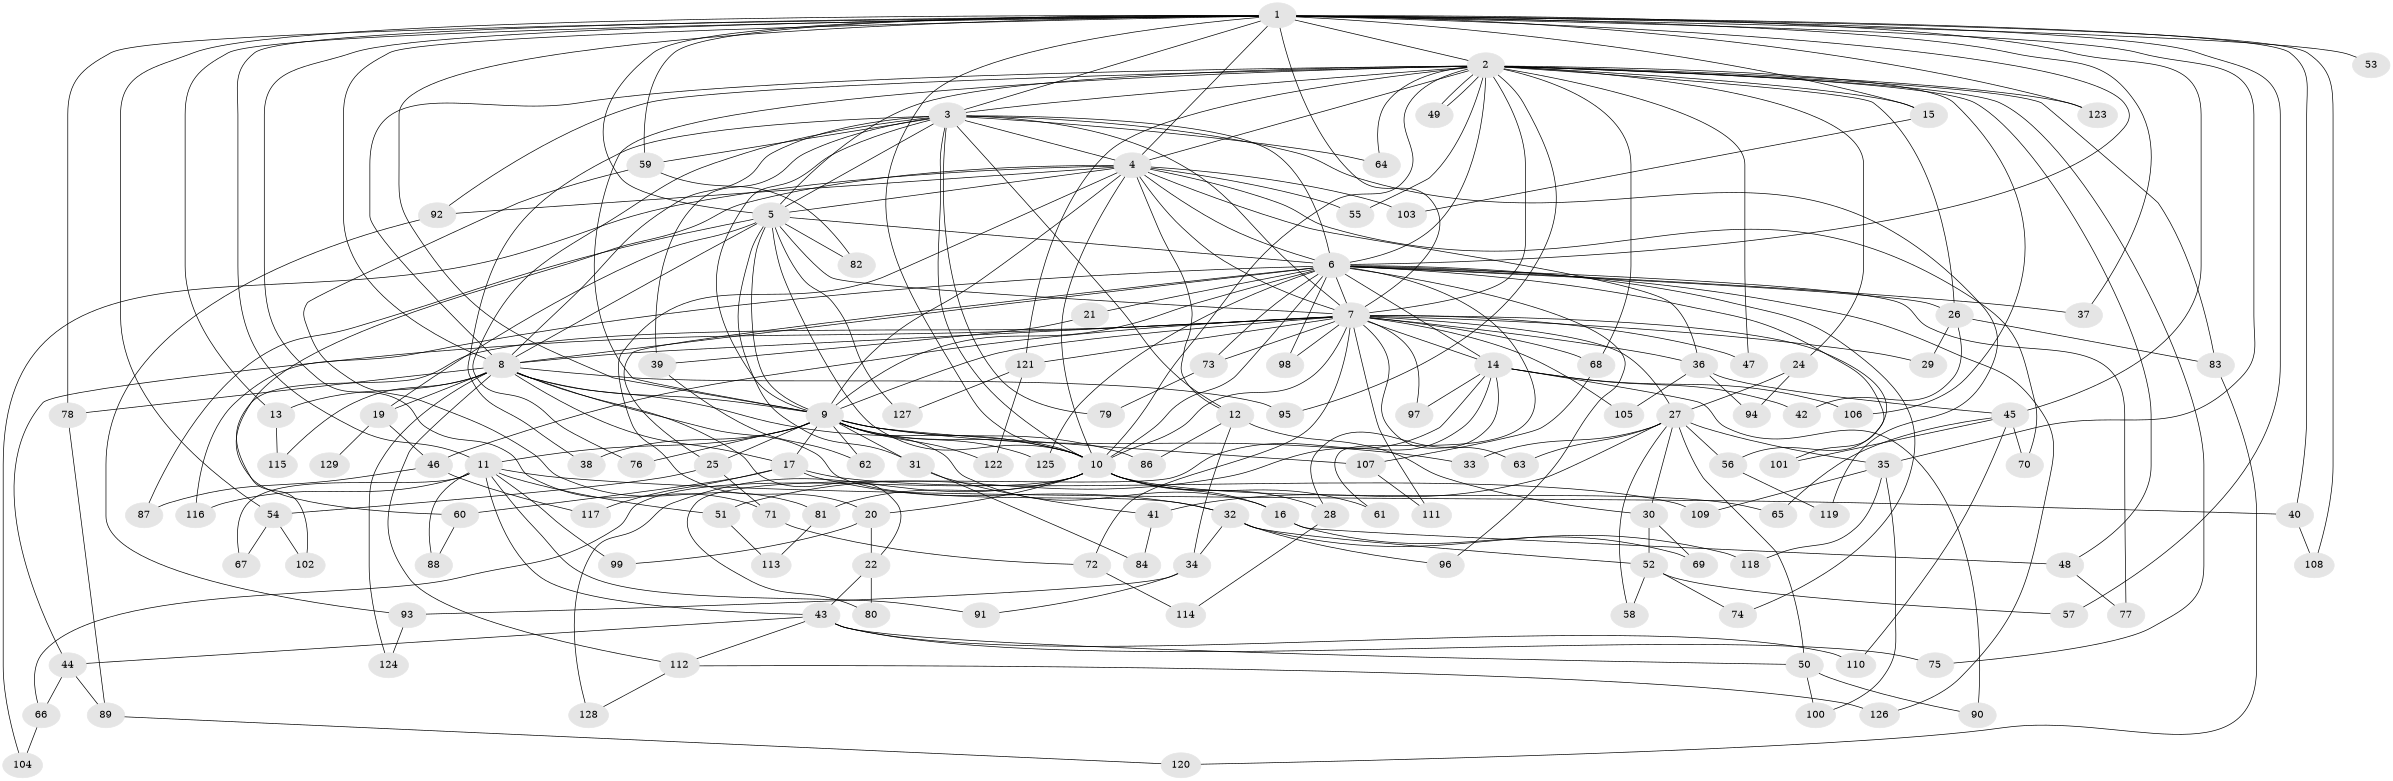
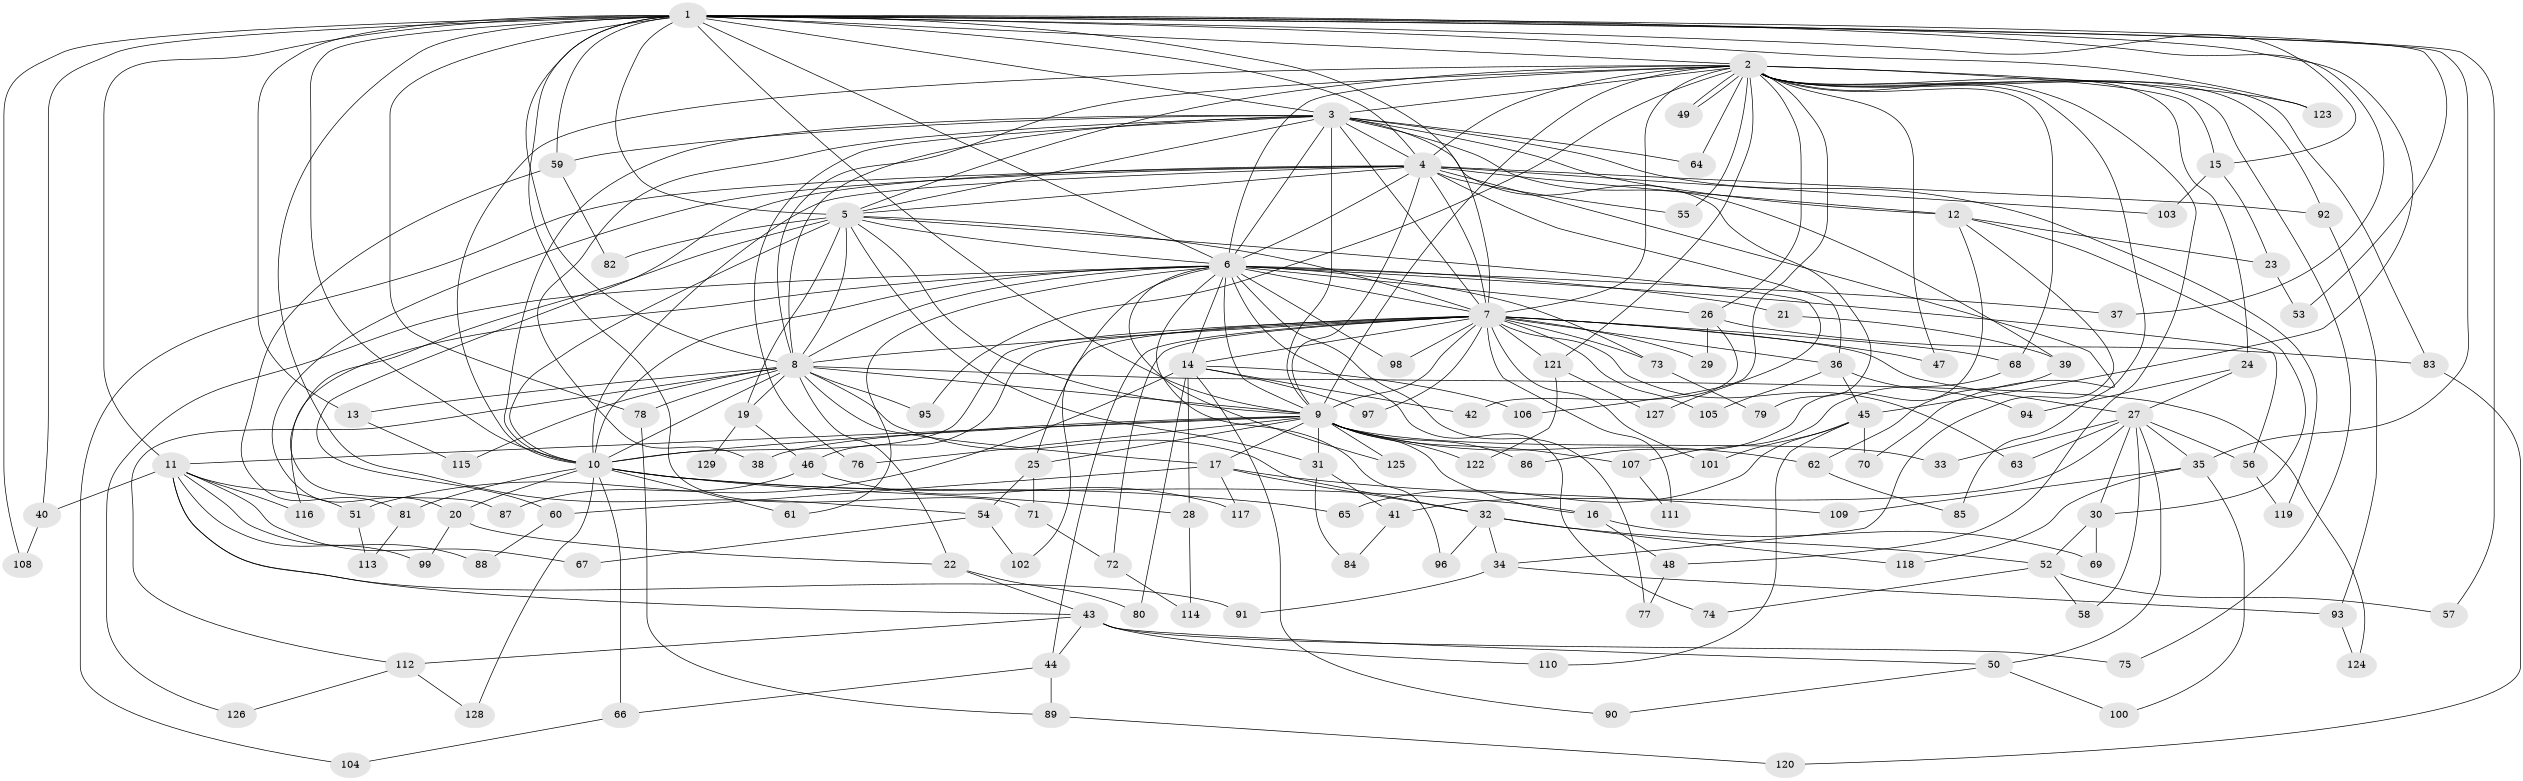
none -> (2271, 265)
none -> (1960, 515)
